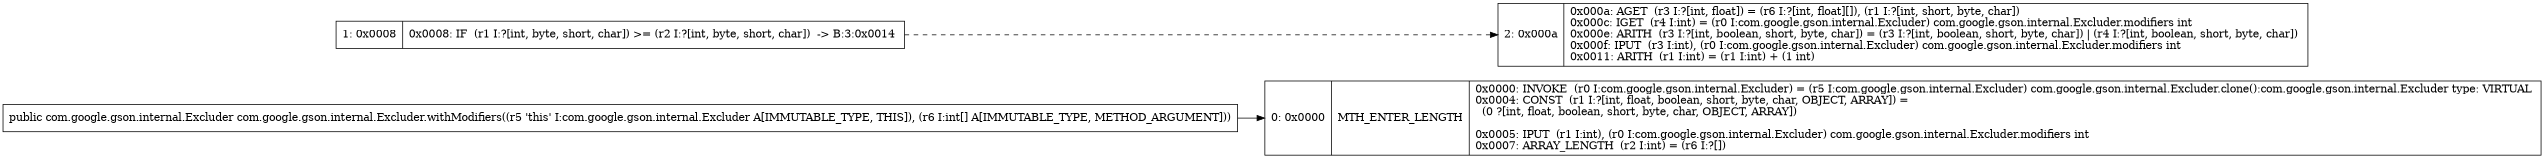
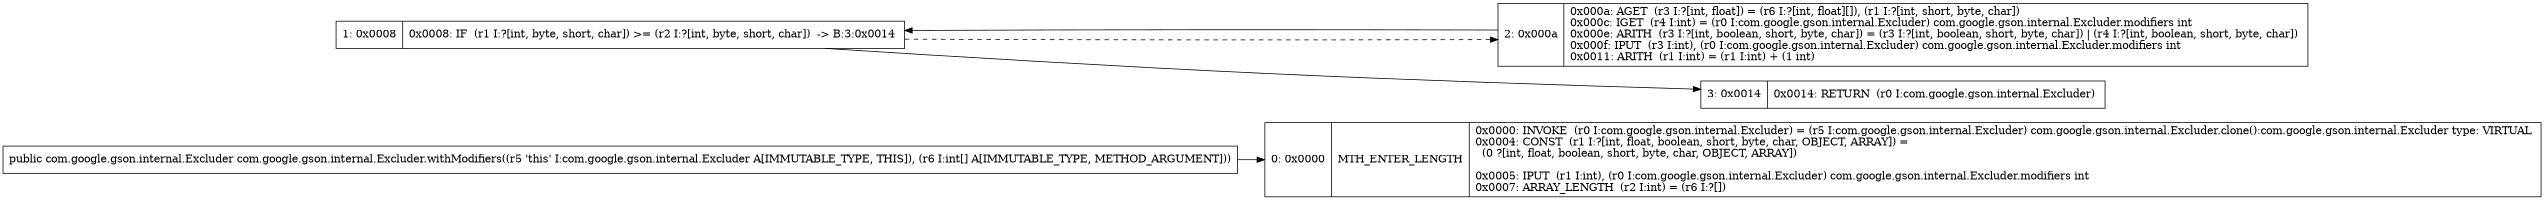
none -> (1205, 30)
none -> (1903, 95)
